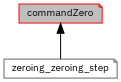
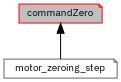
(61, 69) -> (61, 69)
